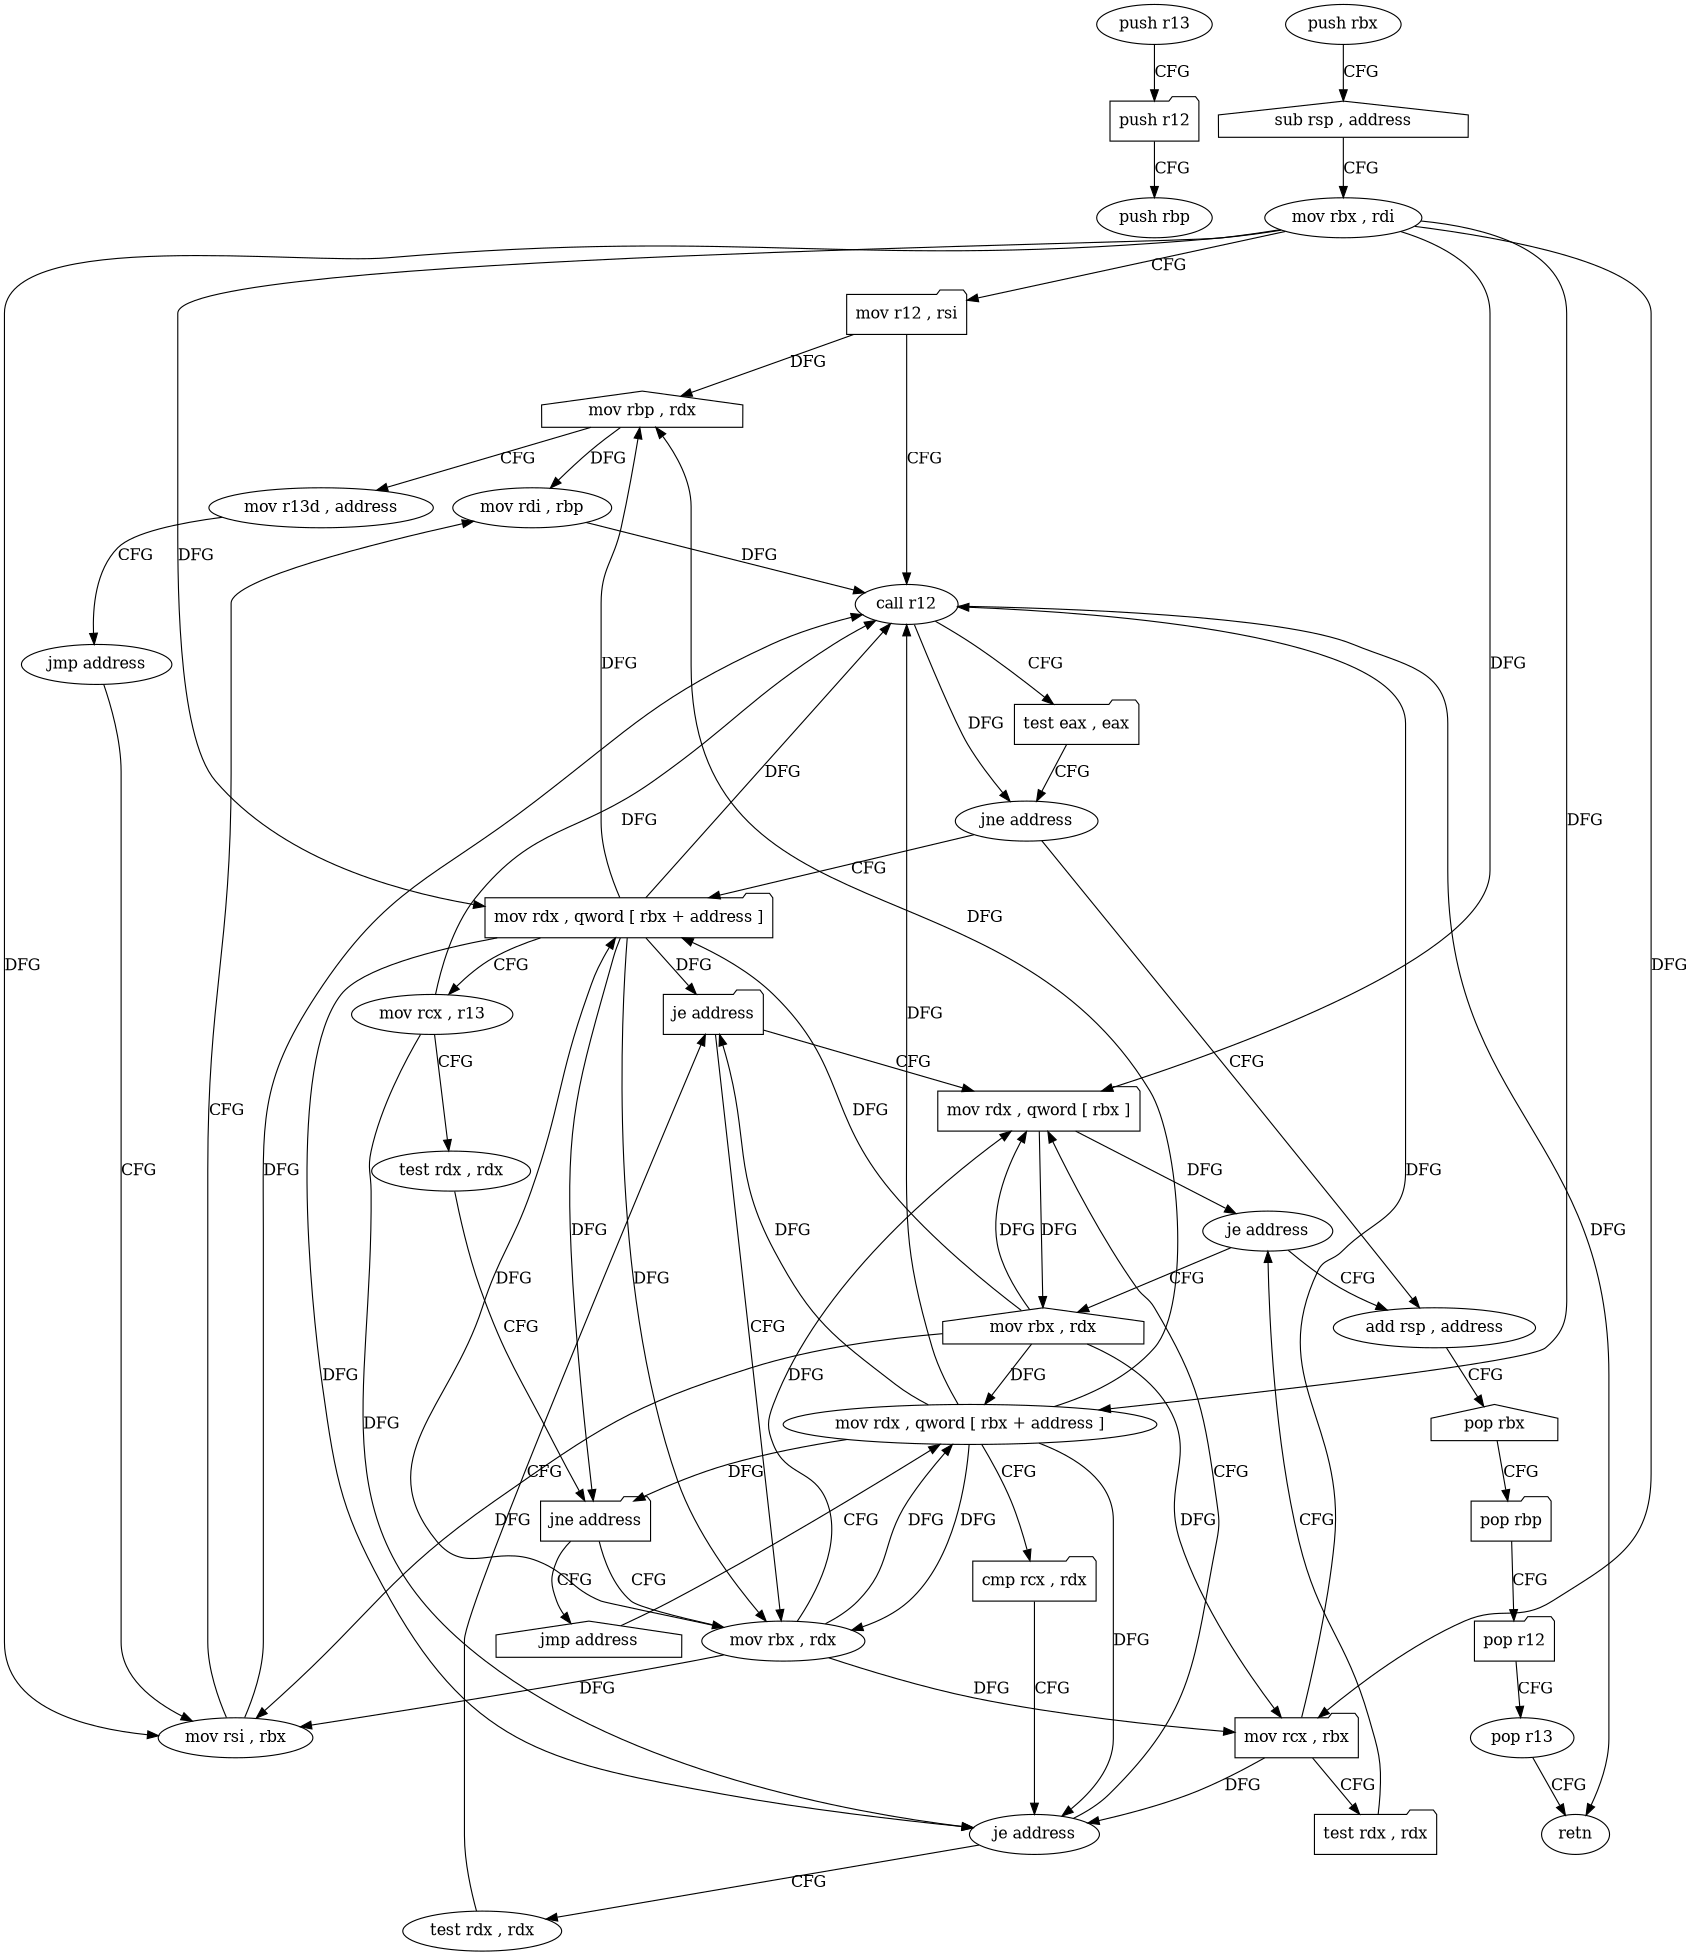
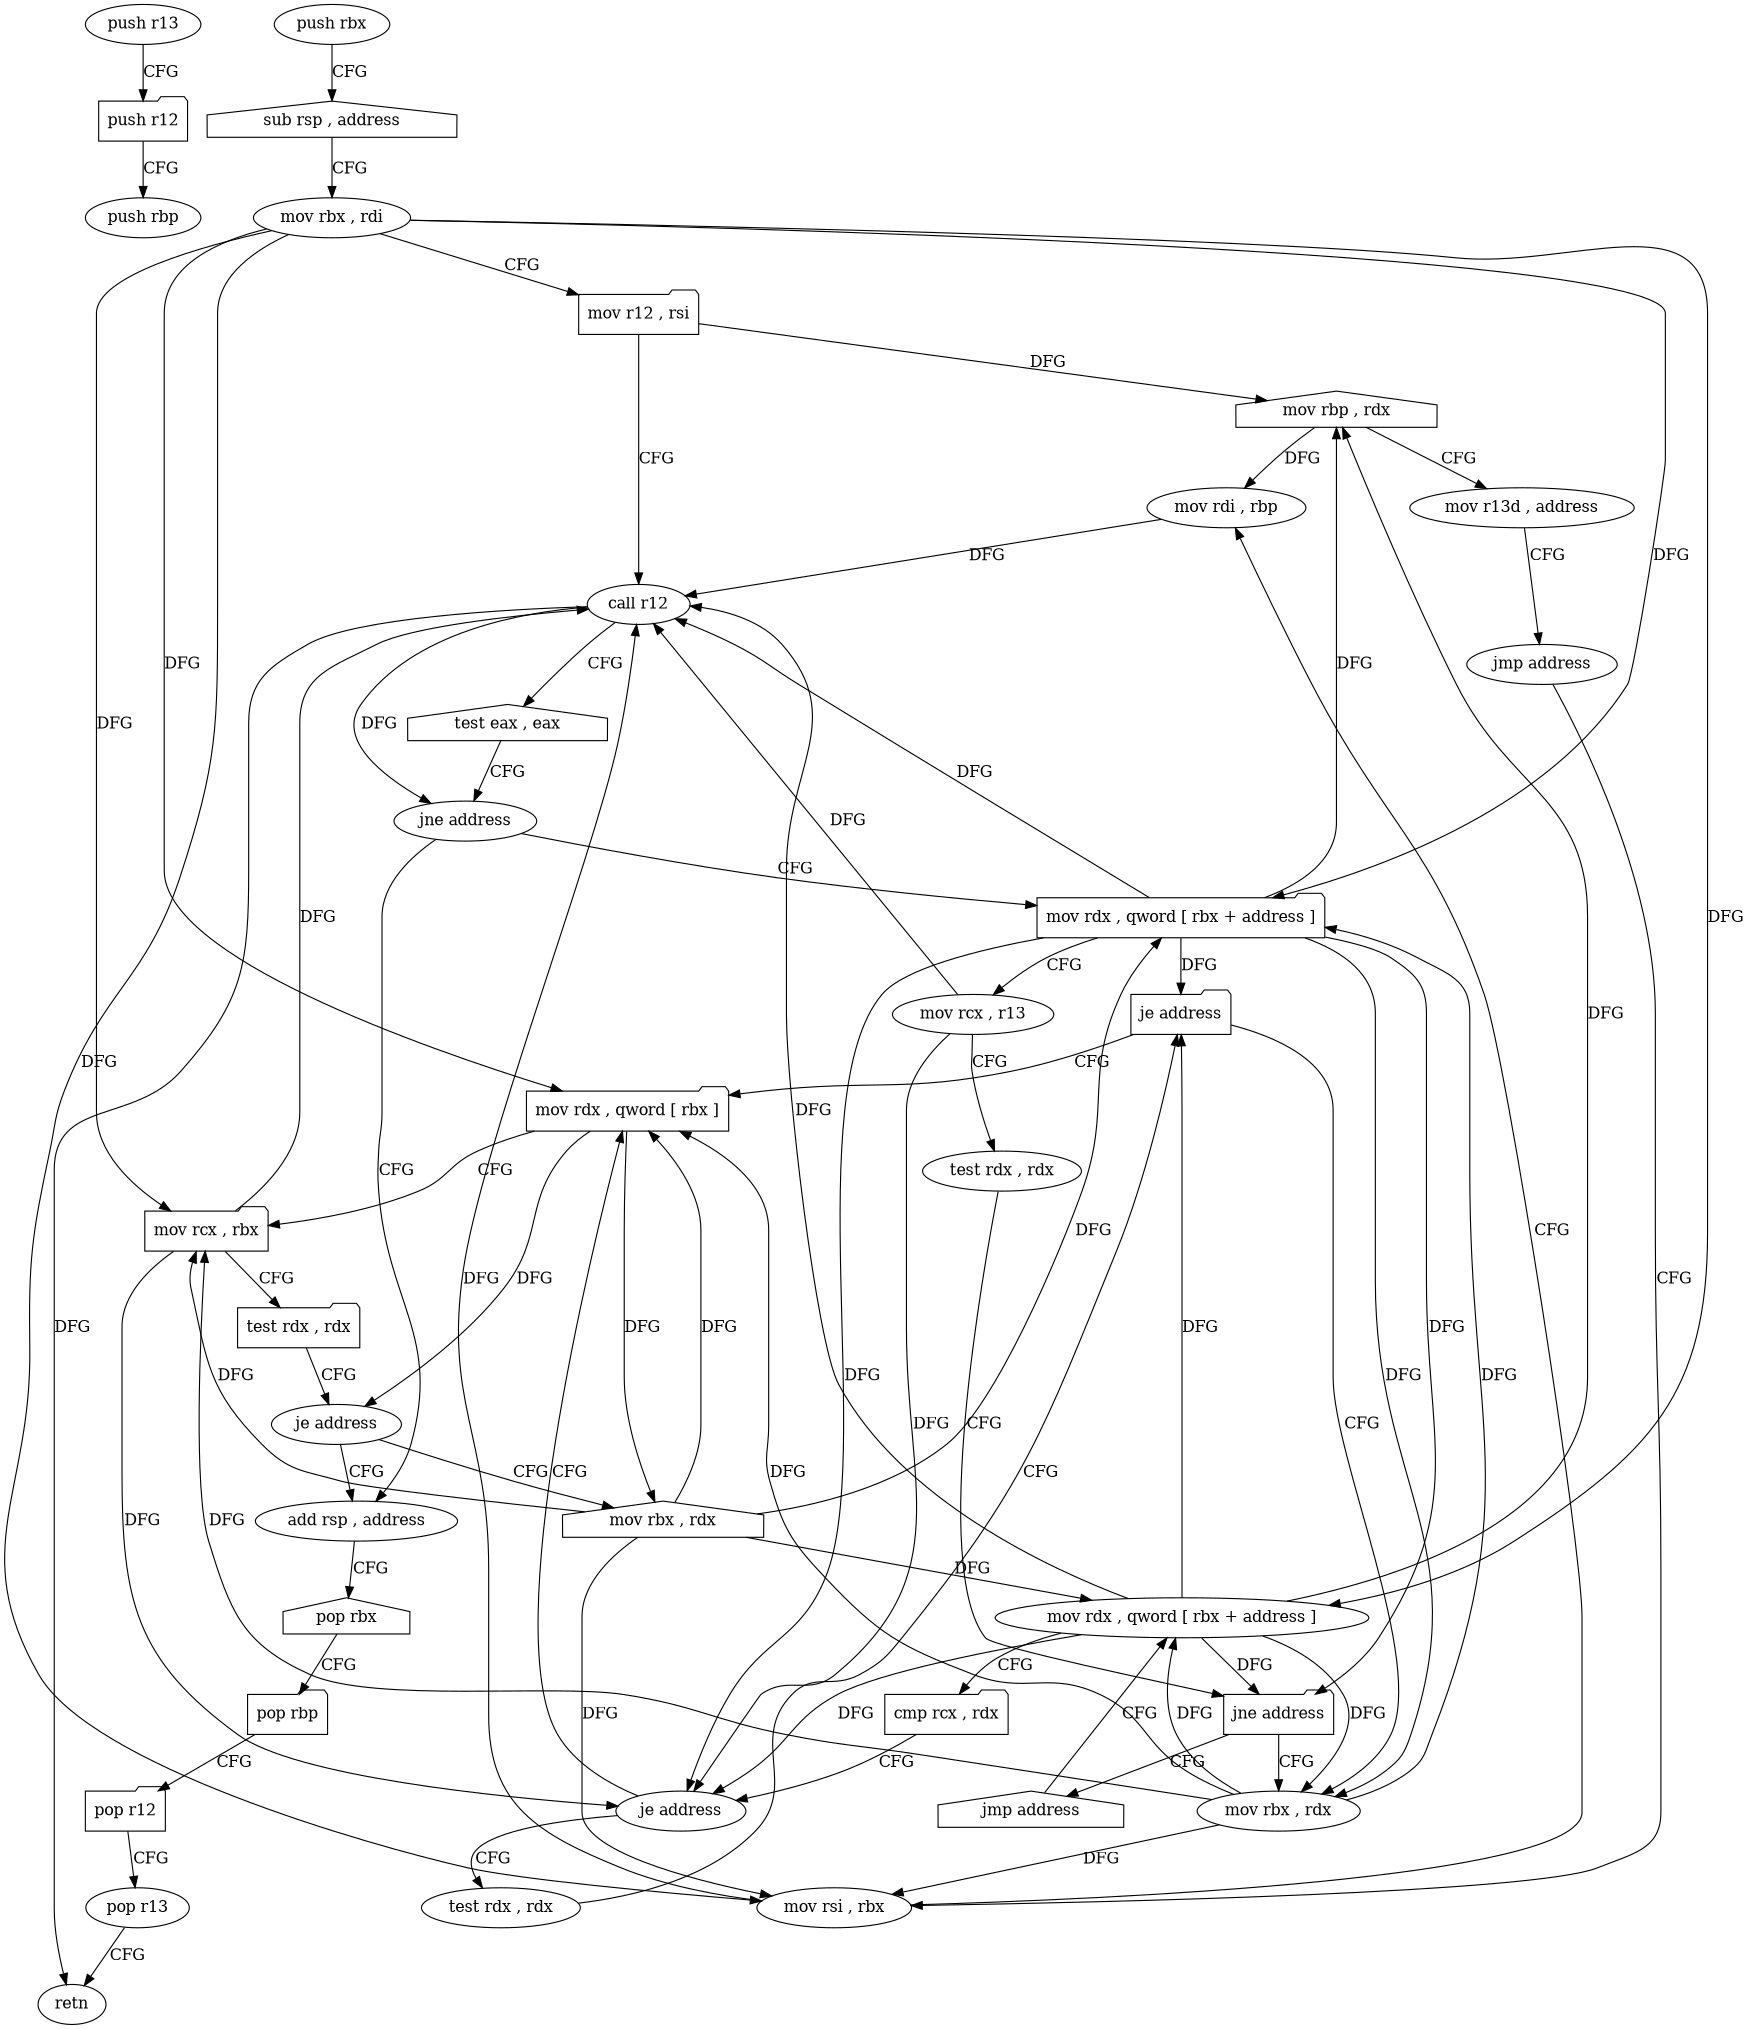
(1077, 724) -> (508, 724)
none -> (413, 1193)
